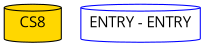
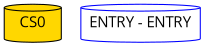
(33, 23) -> (33, 23)
